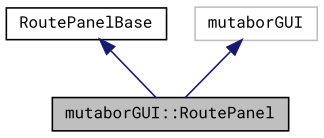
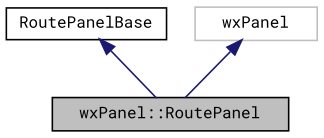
(256, 24) -> (256, 24)
(171, 114) -> (171, 114)
